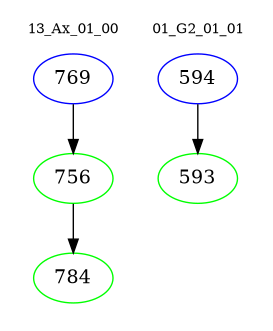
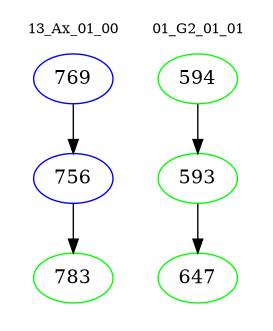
(198, 79) -> (198, 79)
(73, 178) -> (73, 178)
(73, 278) -> (73, 278)
none -> (198, 278)
